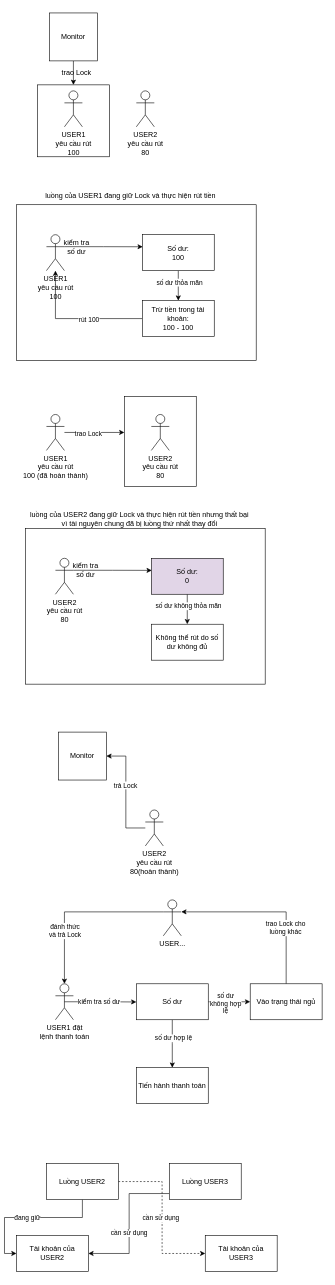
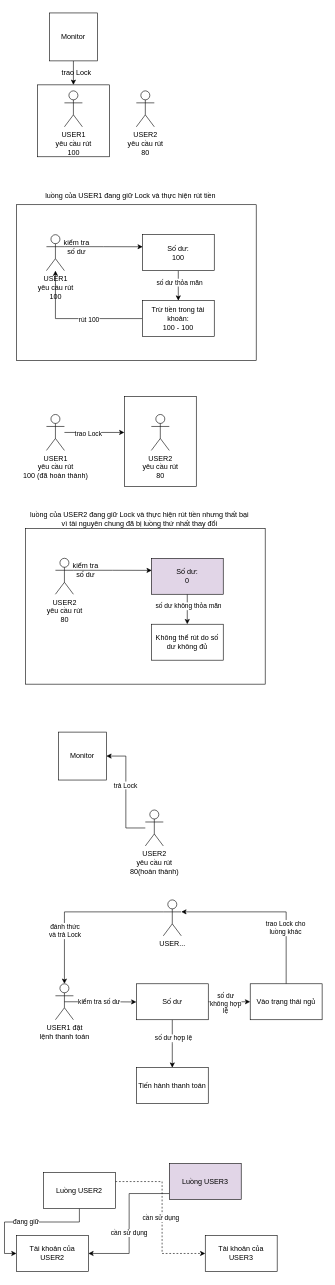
(83, 1182) -> (80, 1191)
(206, 1182) -> (206, 1182)
